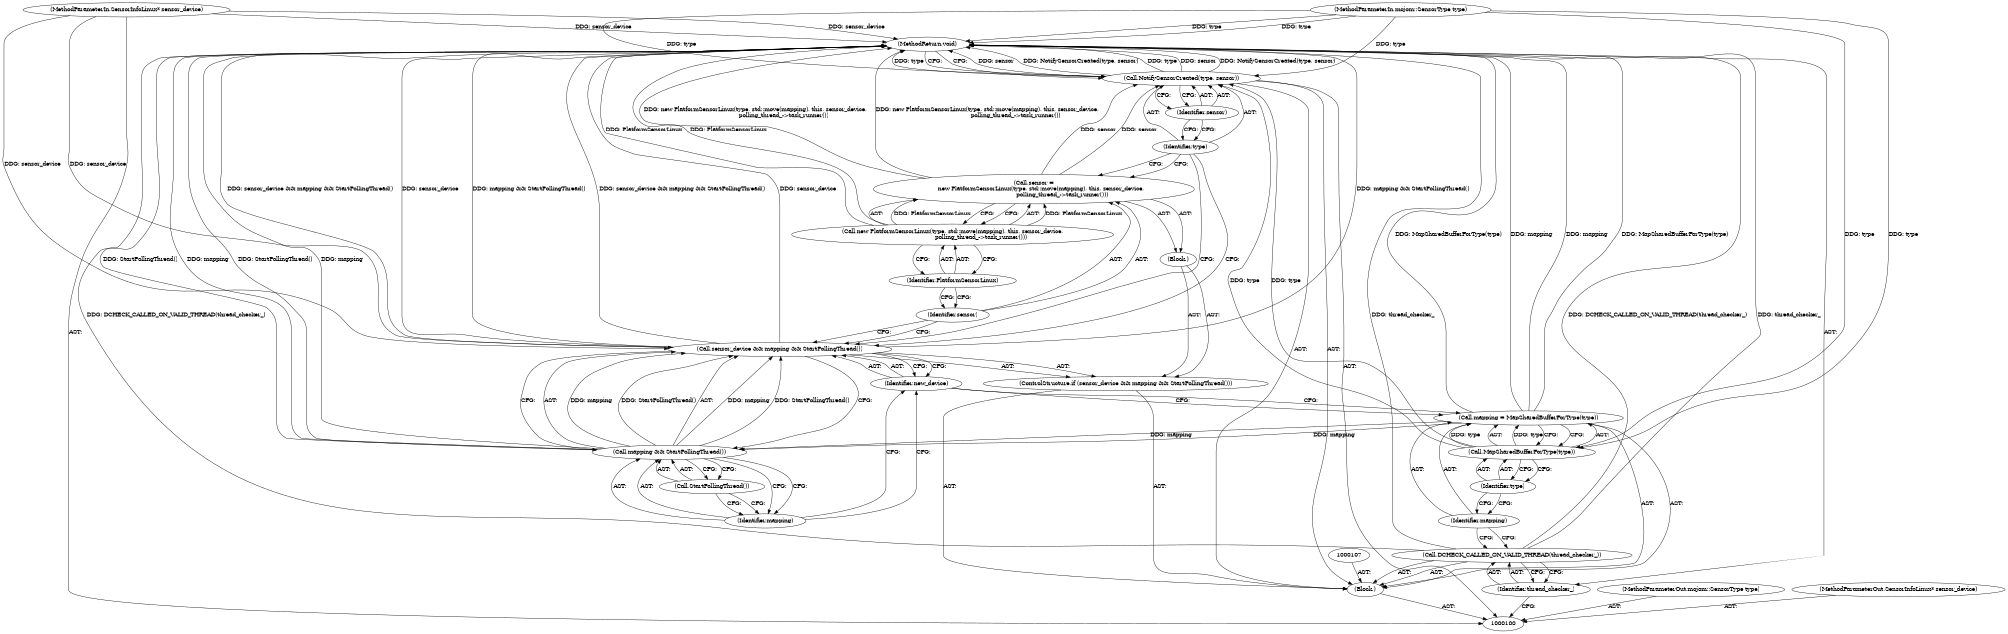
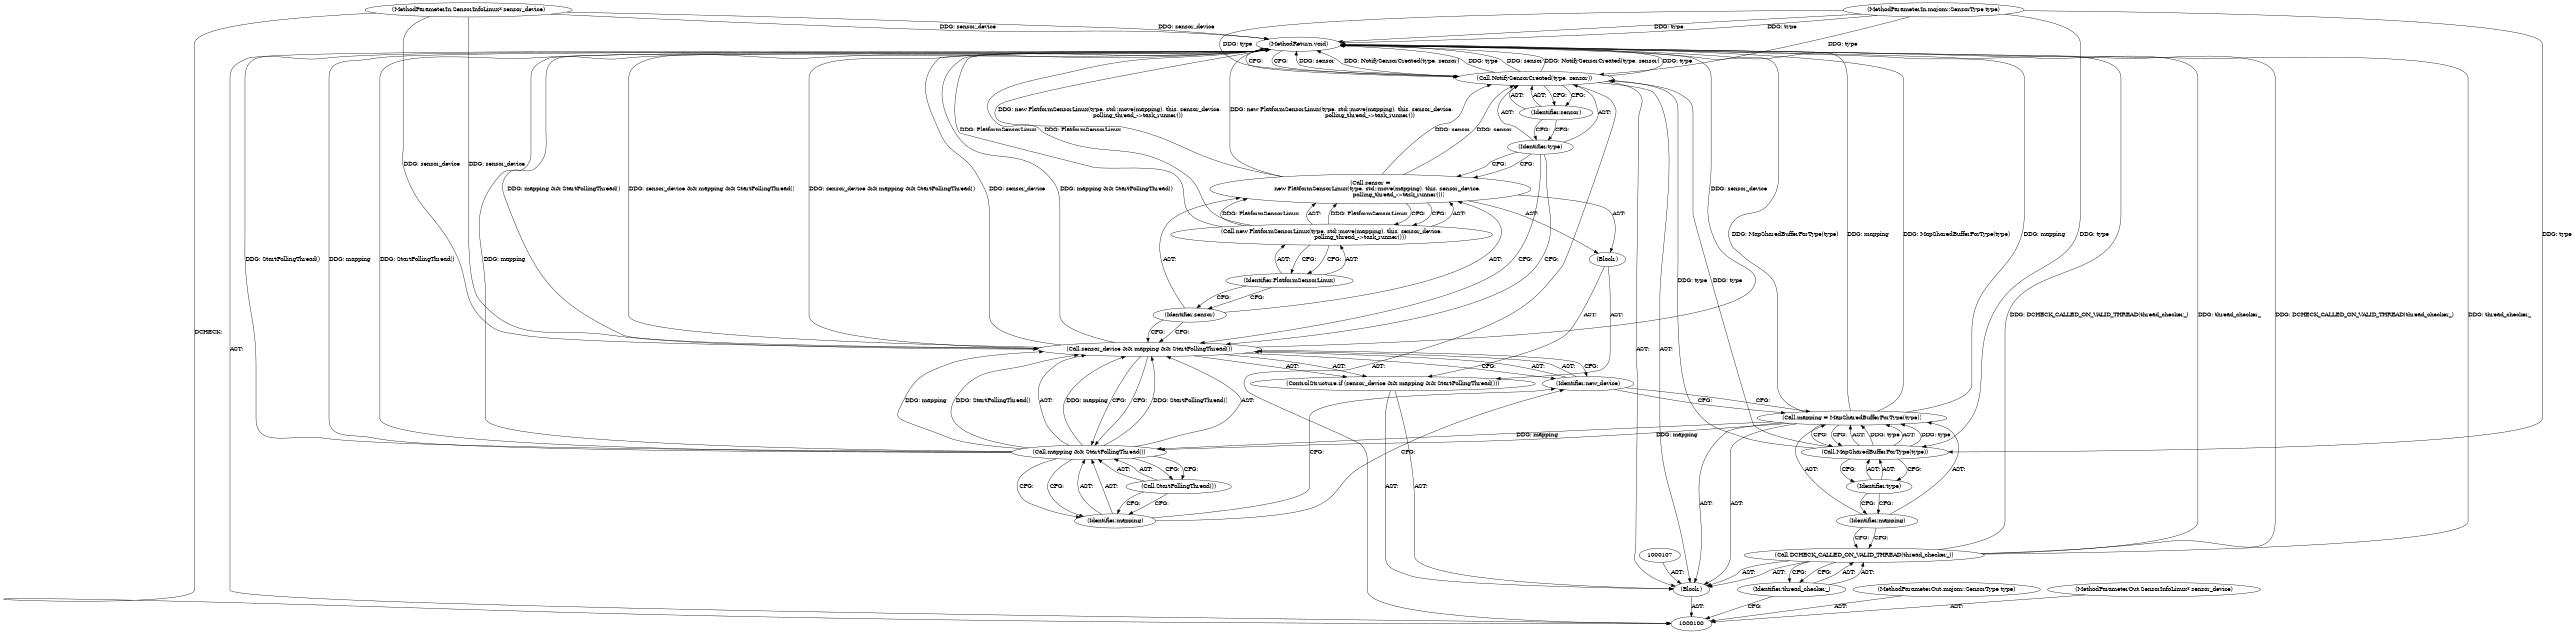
(1763, 59) -> (230, 527)
(77, 332) -> (209, 332)
